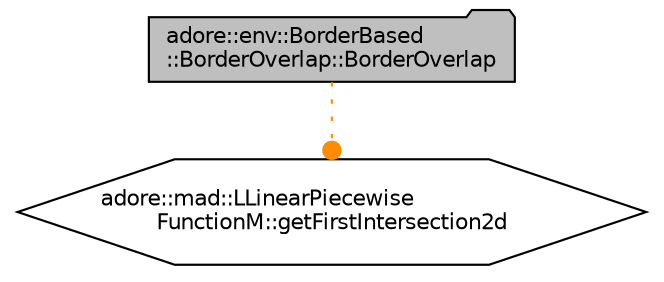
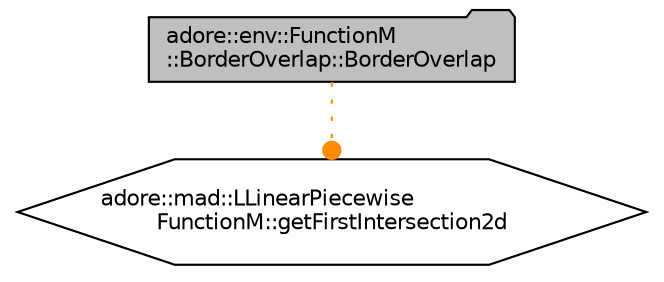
(332, 50) -> (332, 50)
